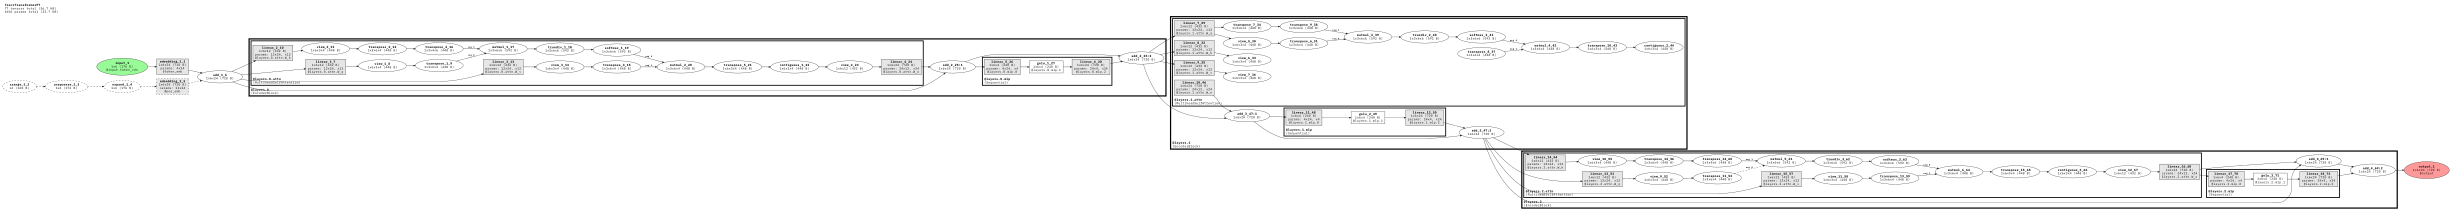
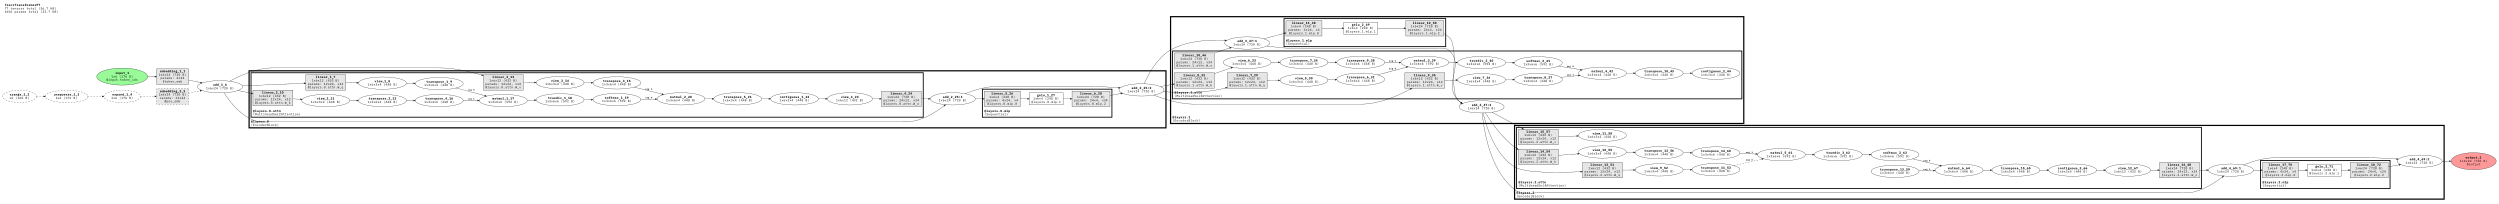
(1218, 28) -> (1275, 62)
none -> (1509, 80)
(2203, 175) -> (2257, 170)
(1866, 178) -> none
